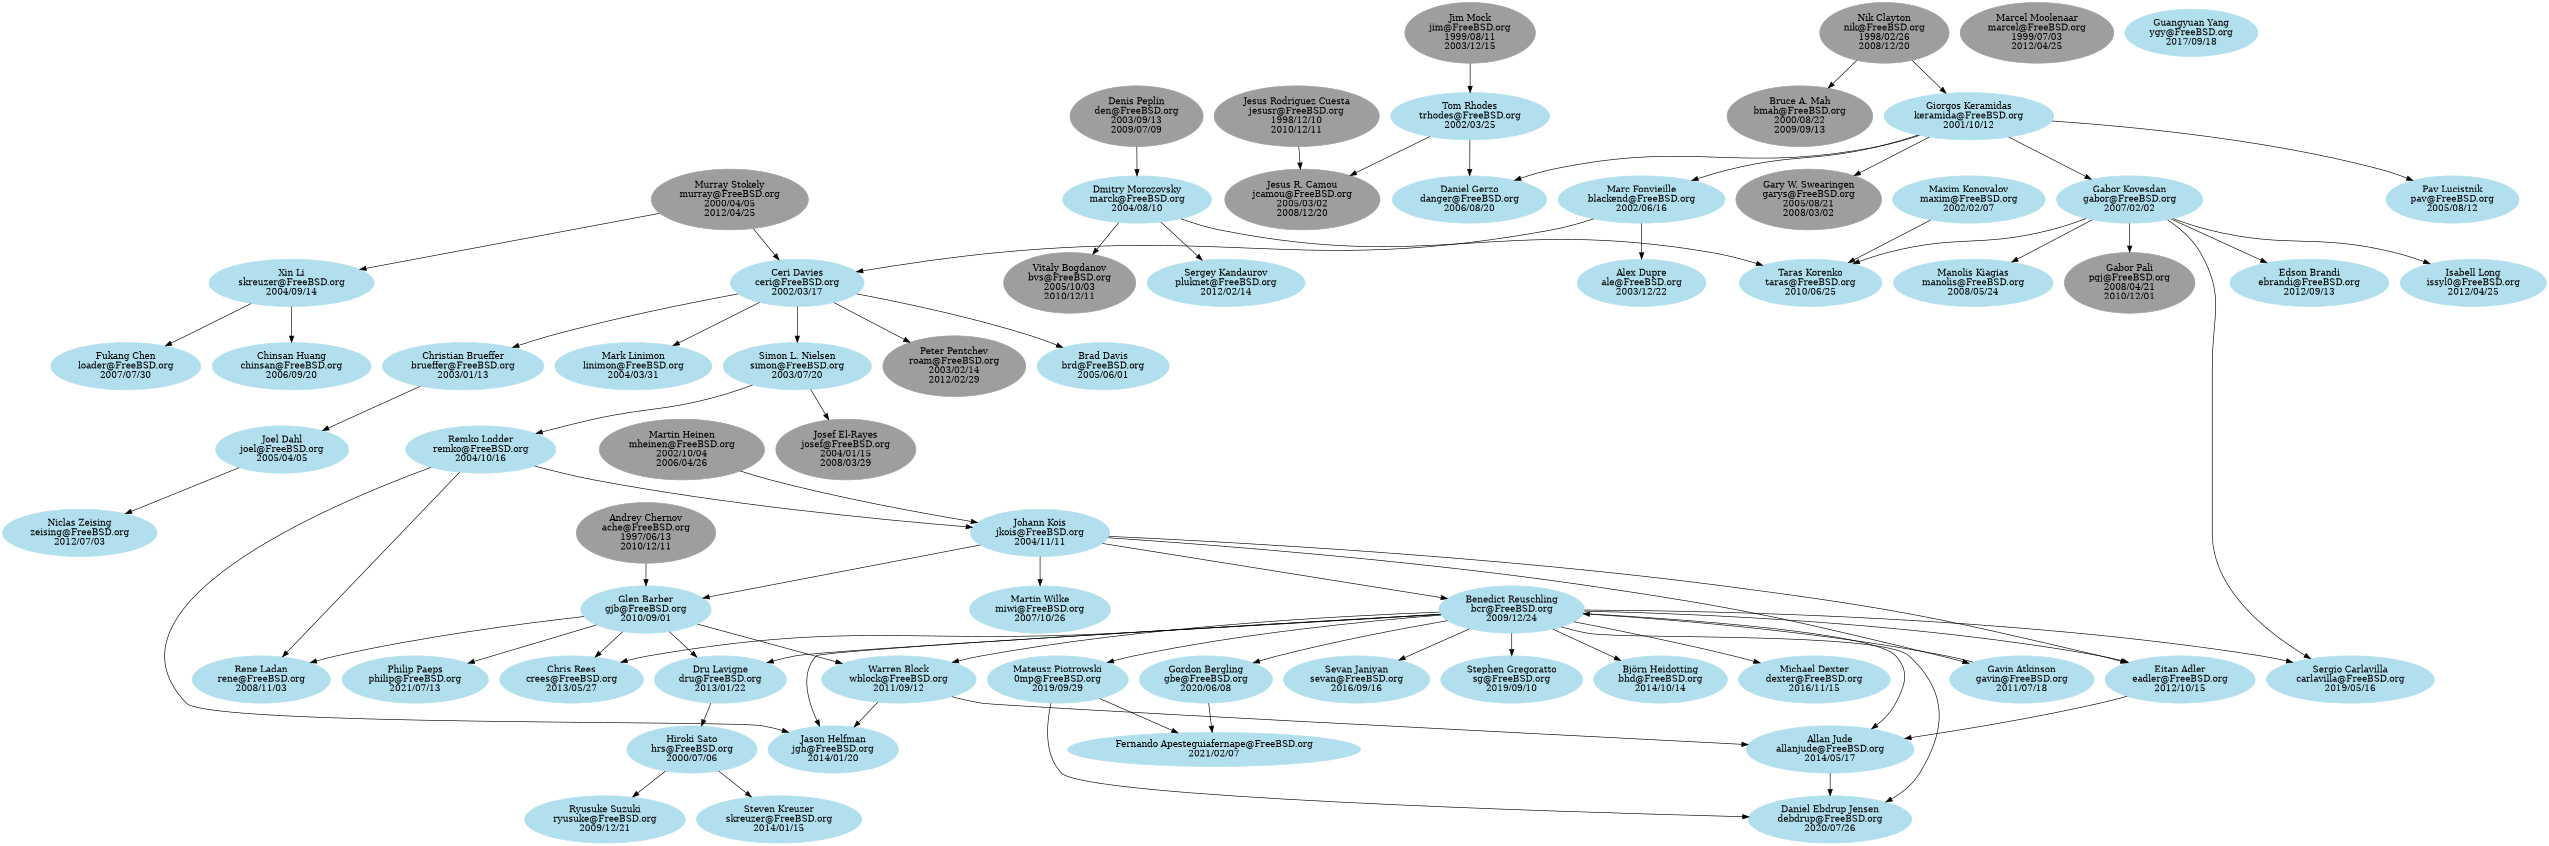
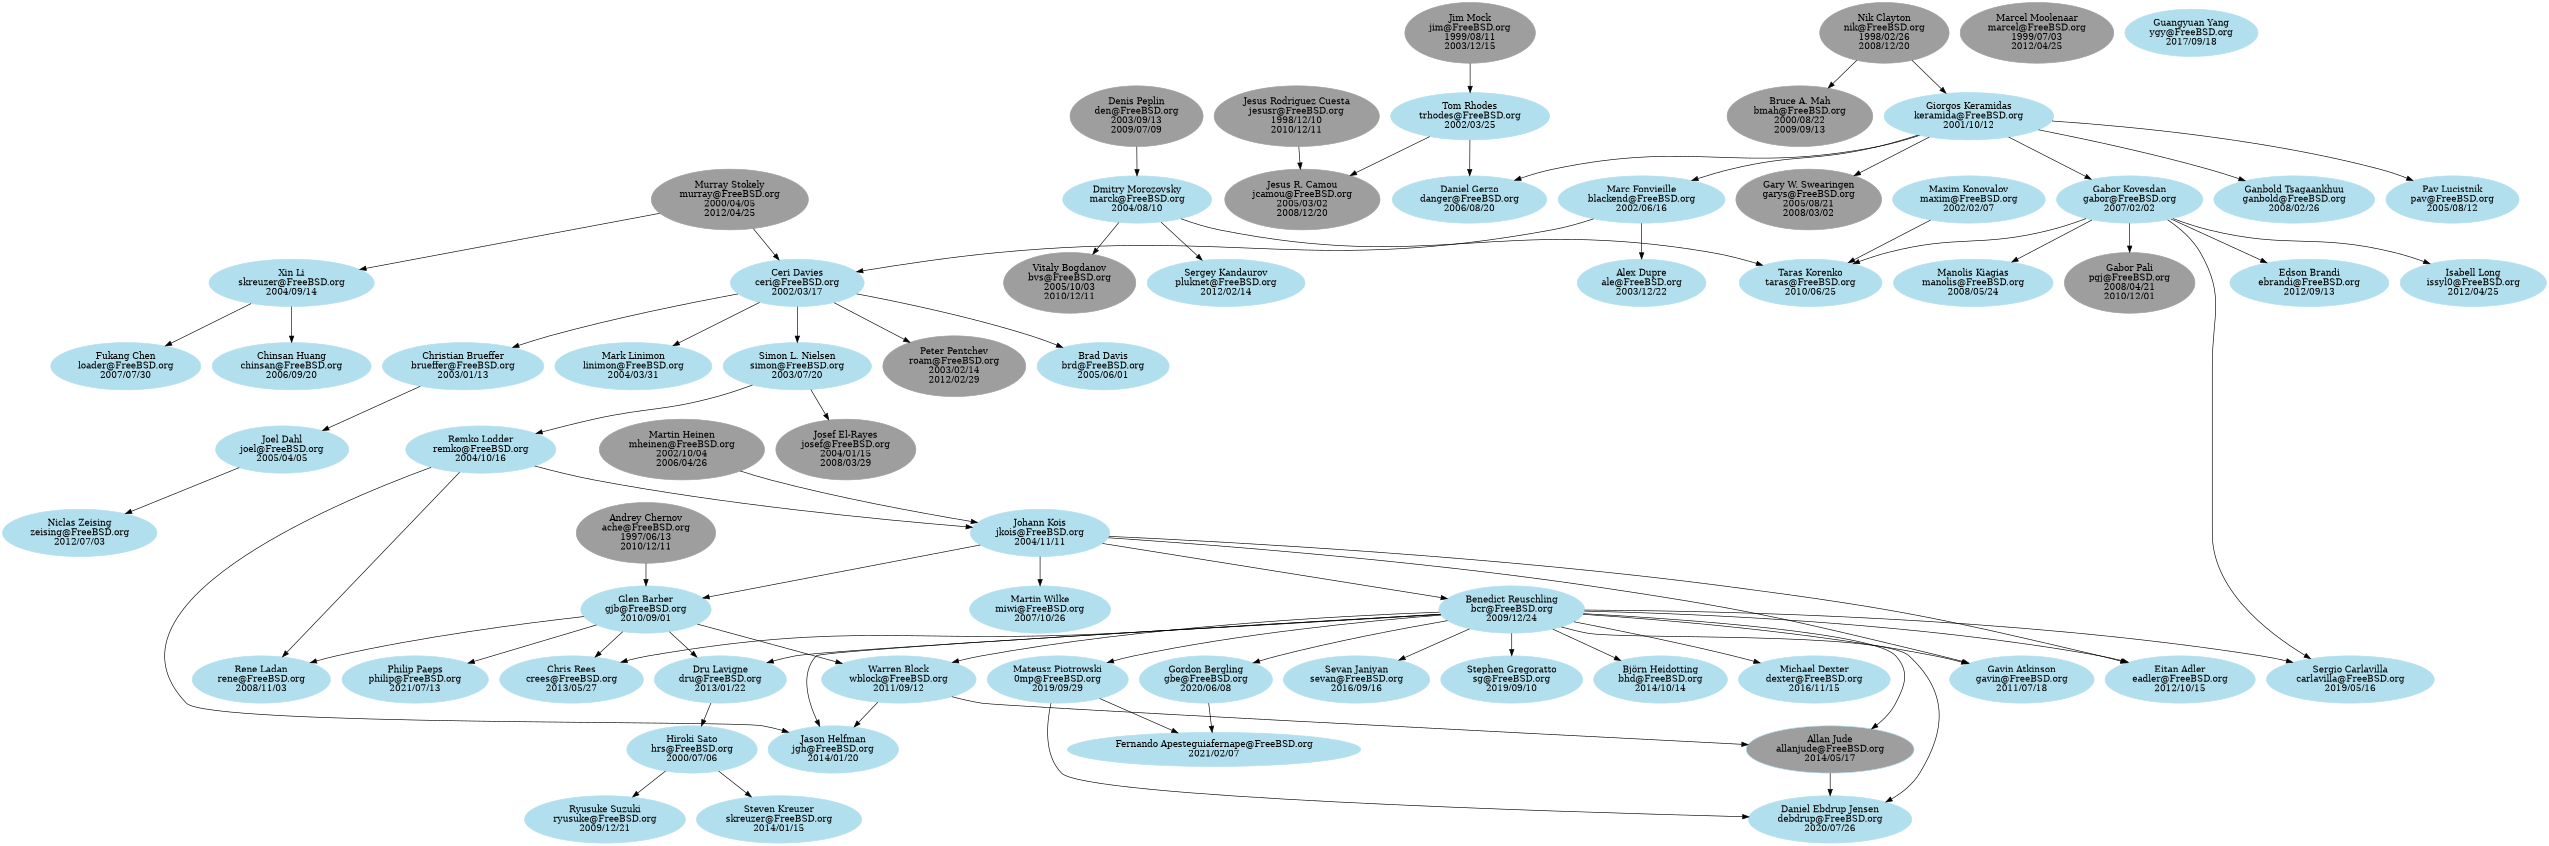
none -> (2294, 200)
(1782, 631) -> (1773, 632)
(2020, 719) -> none
(1830, 749) -> (1830, 749)
